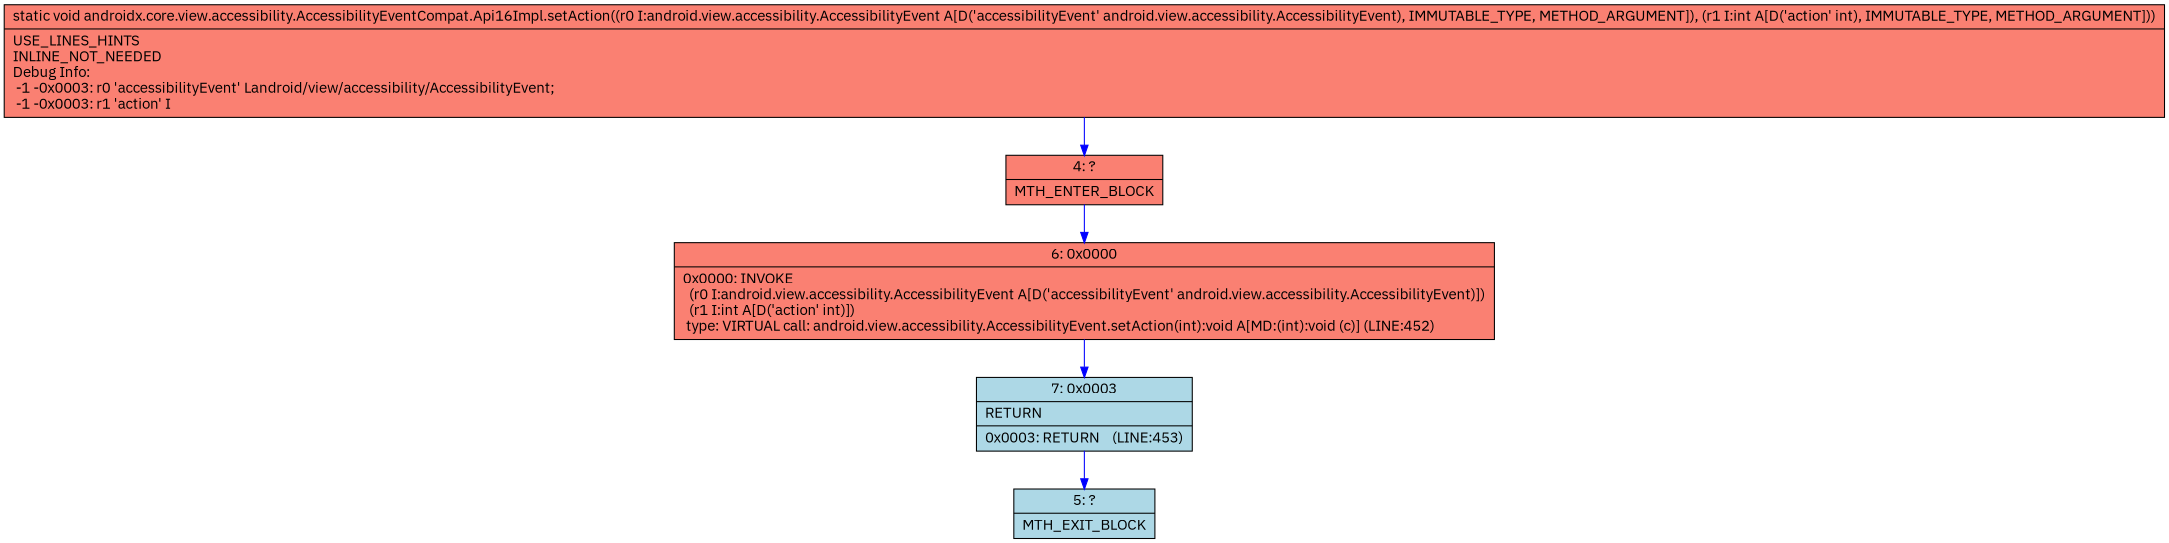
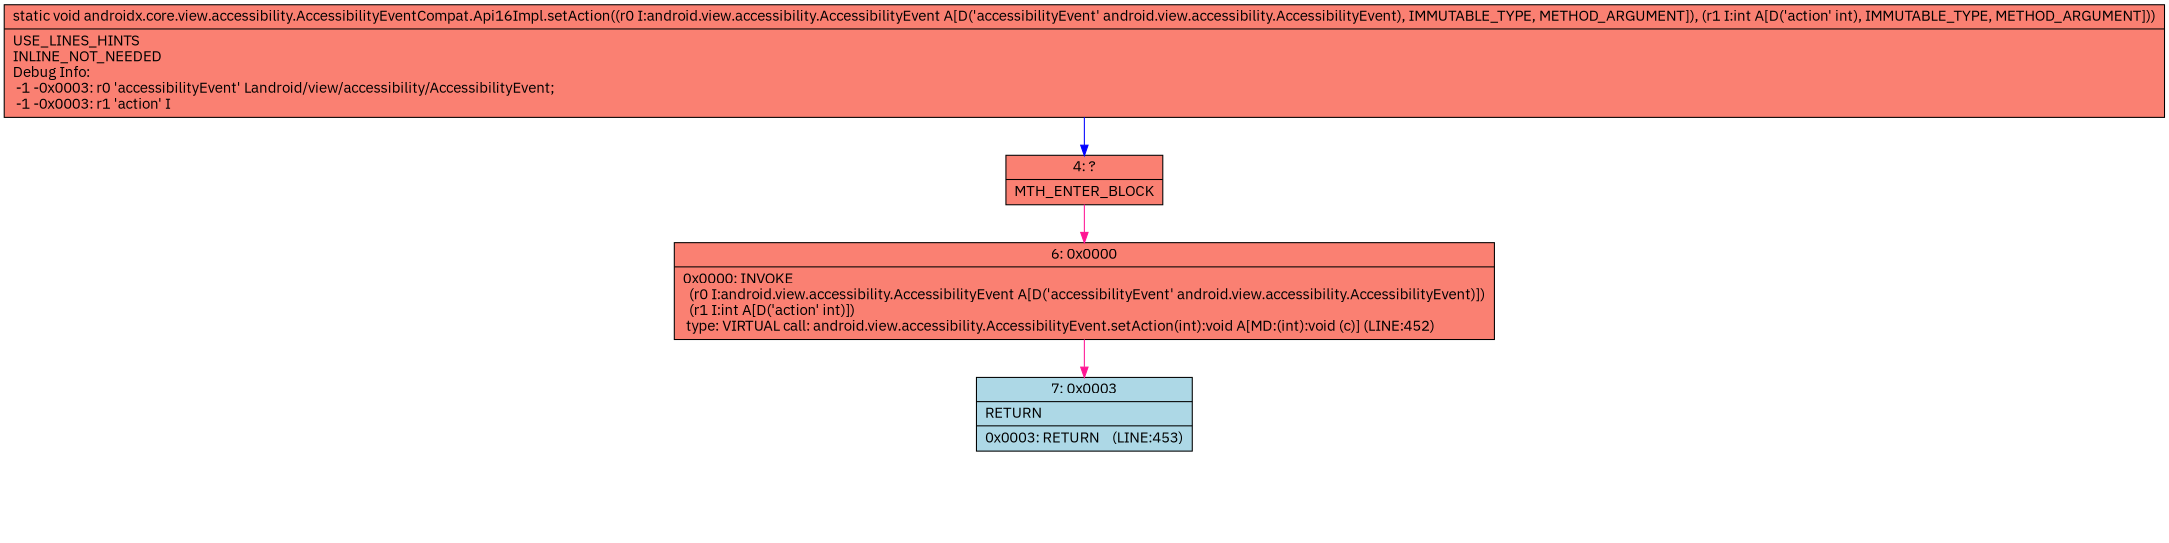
(1084, 218) -> (1084, 218)
(1084, 353) -> (1084, 353)
(1084, 514) -> none
